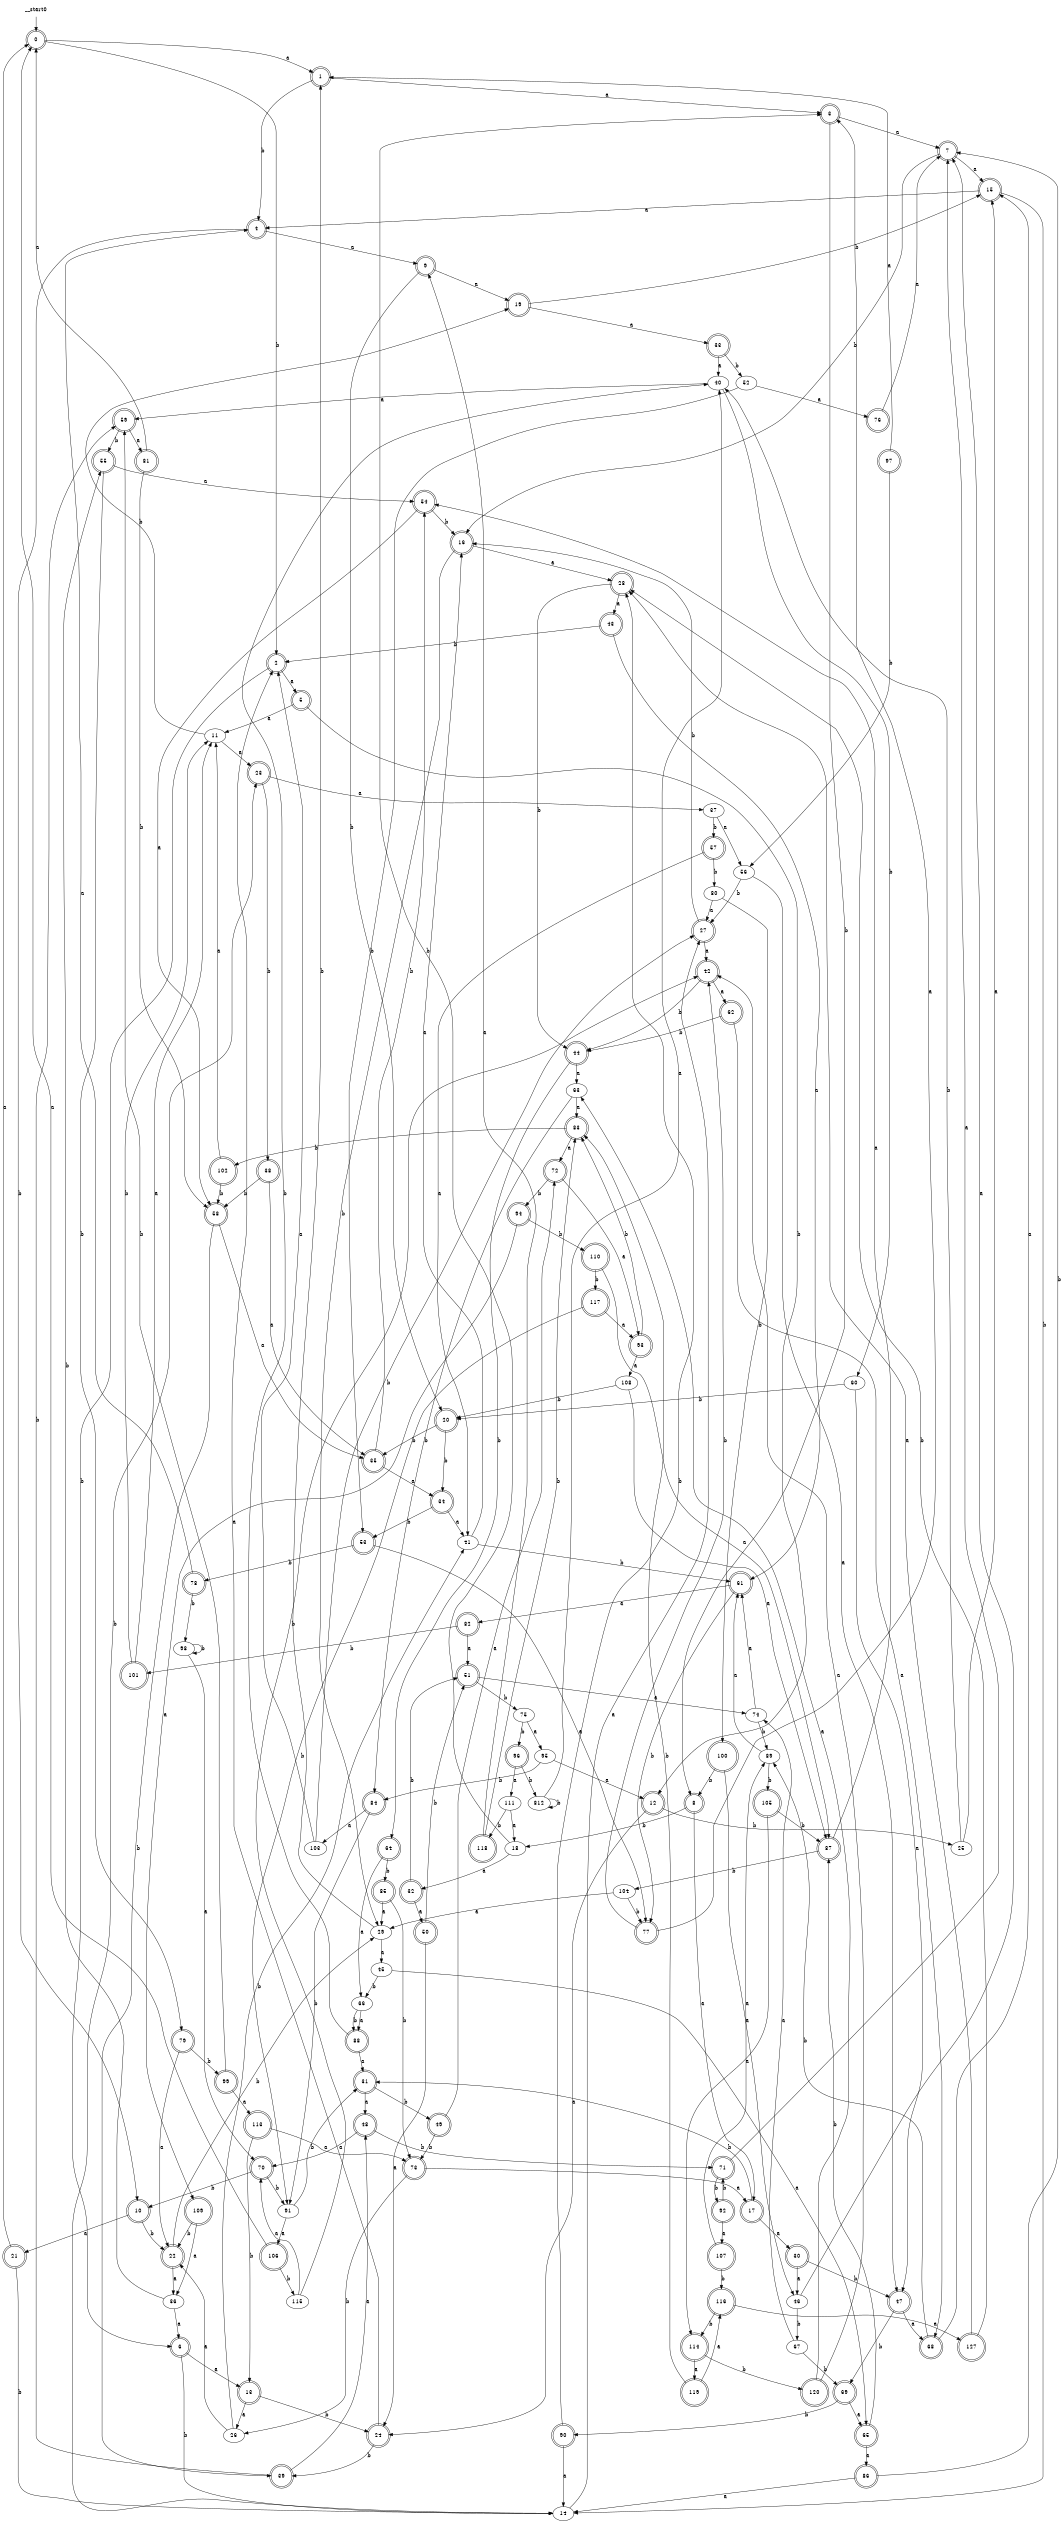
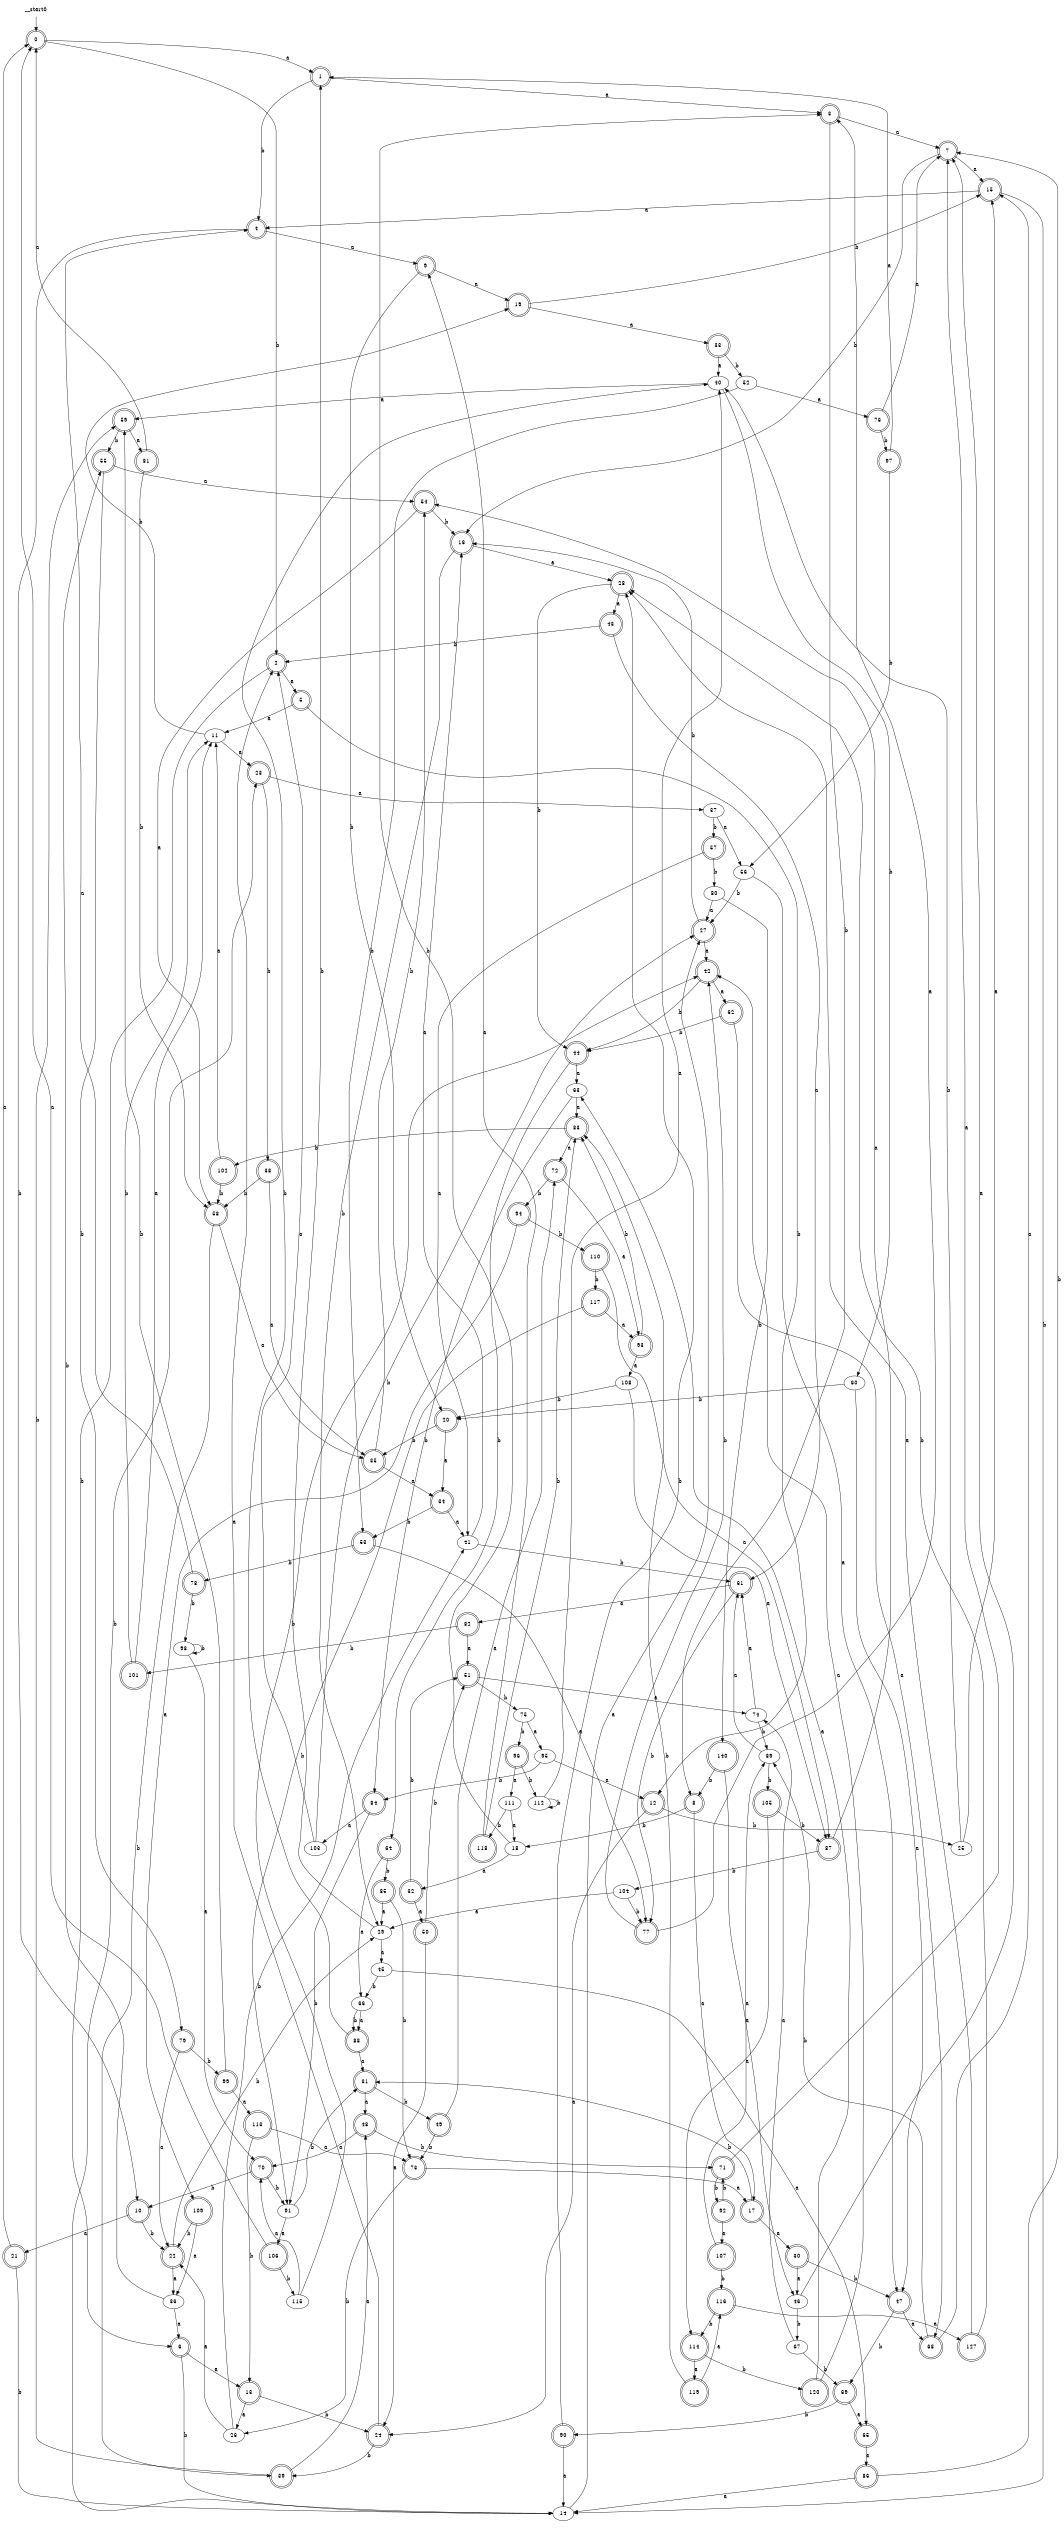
none -> (883, 439)
(446, 1461) -> (446, 1461)
(723, 1756) -> (723, 1756)
(539, 1803) -> (539, 1803)
(833, 2163) -> none
